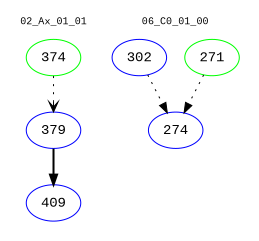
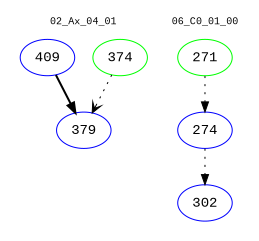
(54, 22) -> (84, 22)
(155, 89) -> (205, 162)
(54, 162) -> (63, 89)
